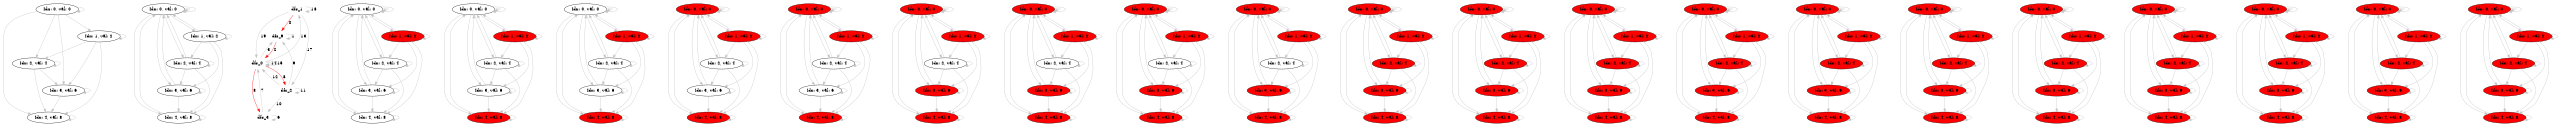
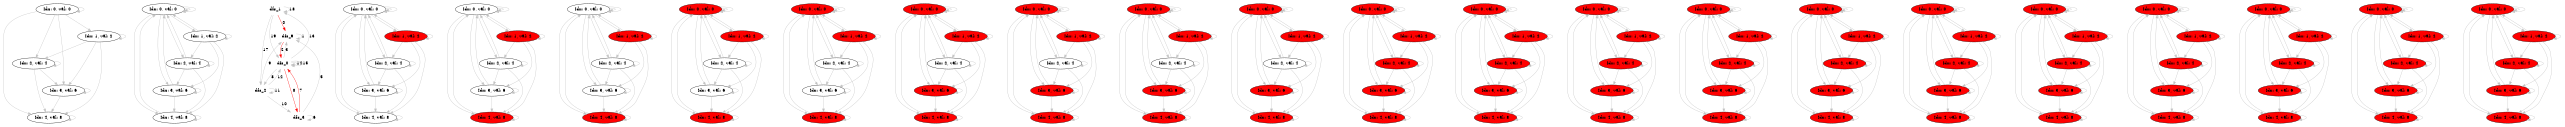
(277, 72) -> (271, 75)
none -> (320, 74)
(260, 92) -> (299, 91)
